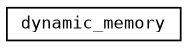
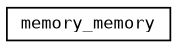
(94, 24) -> (89, 24)
